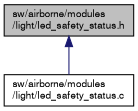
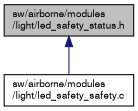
(69, 90) -> (69, 90)
